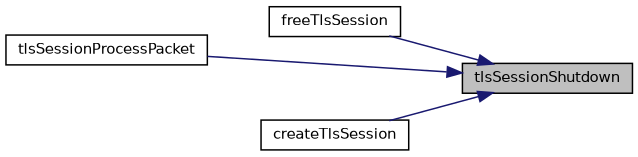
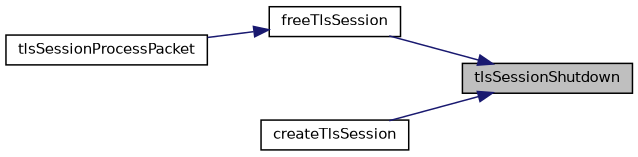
(327, 64) -> (231, 35)
